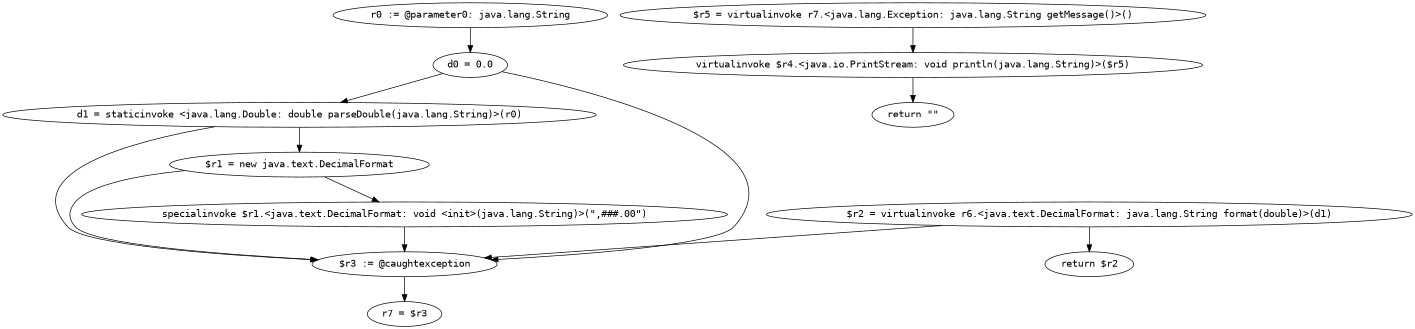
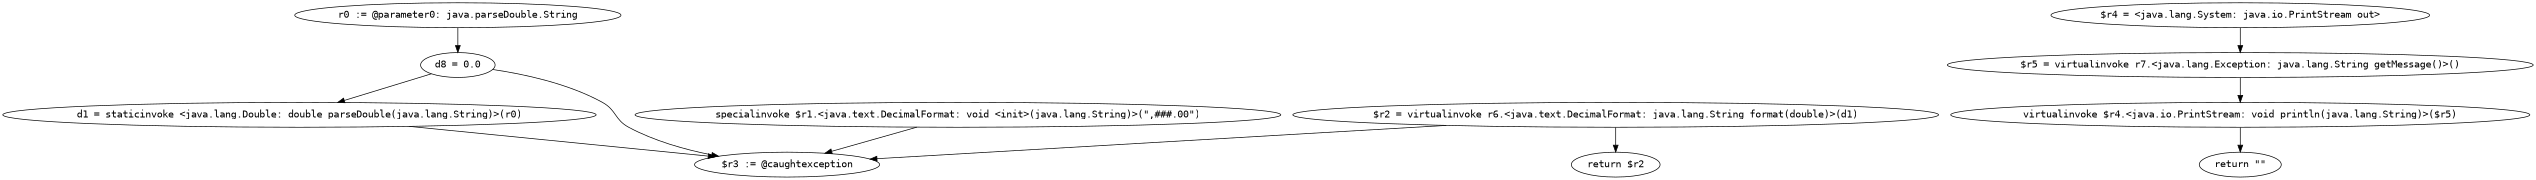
(470, 15) -> (458, 15)
none -> (2240, 15)
(470, 65) -> (458, 65)
(299, 165) -> none
(405, 314) -> none
